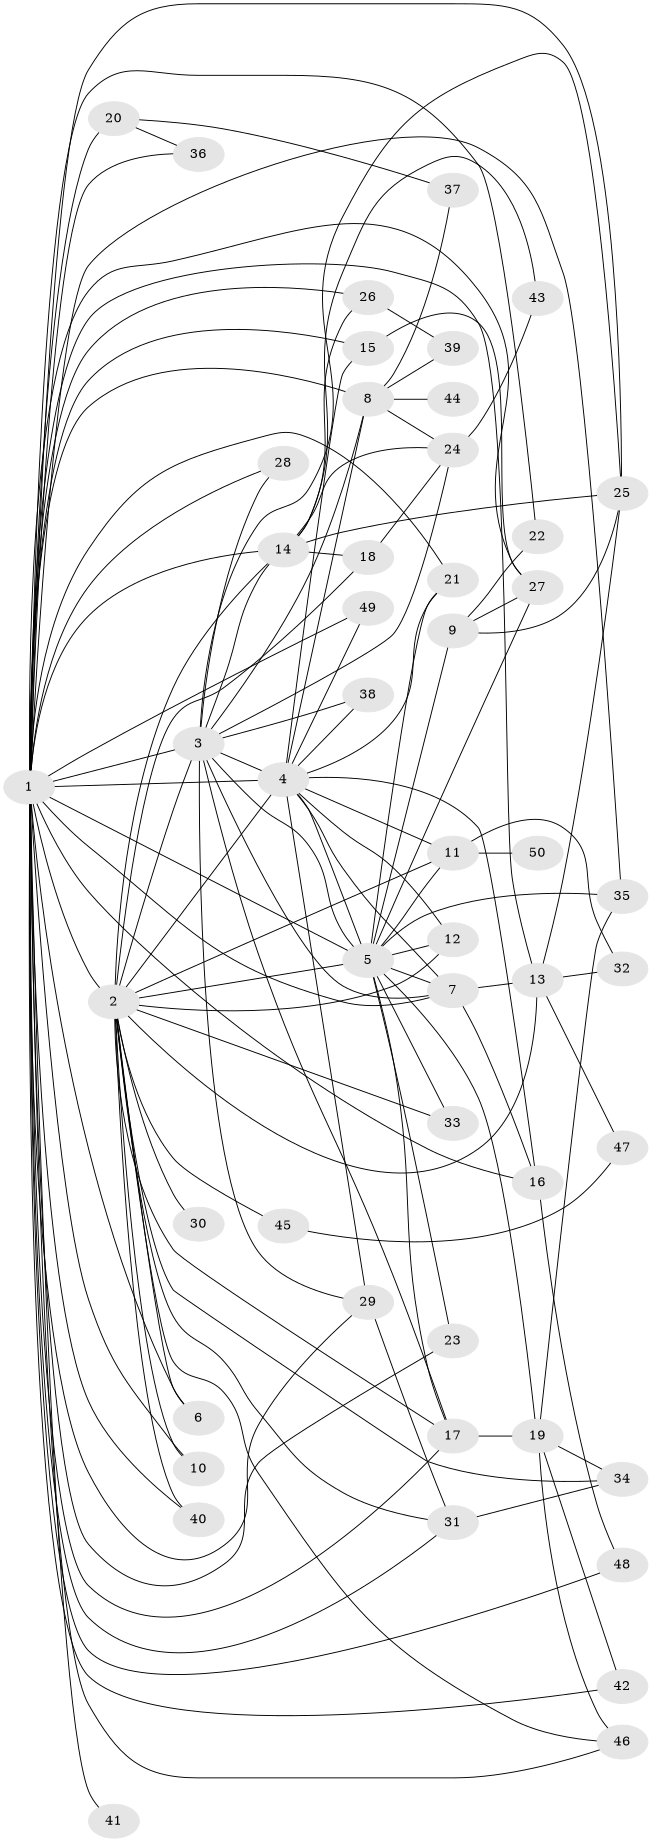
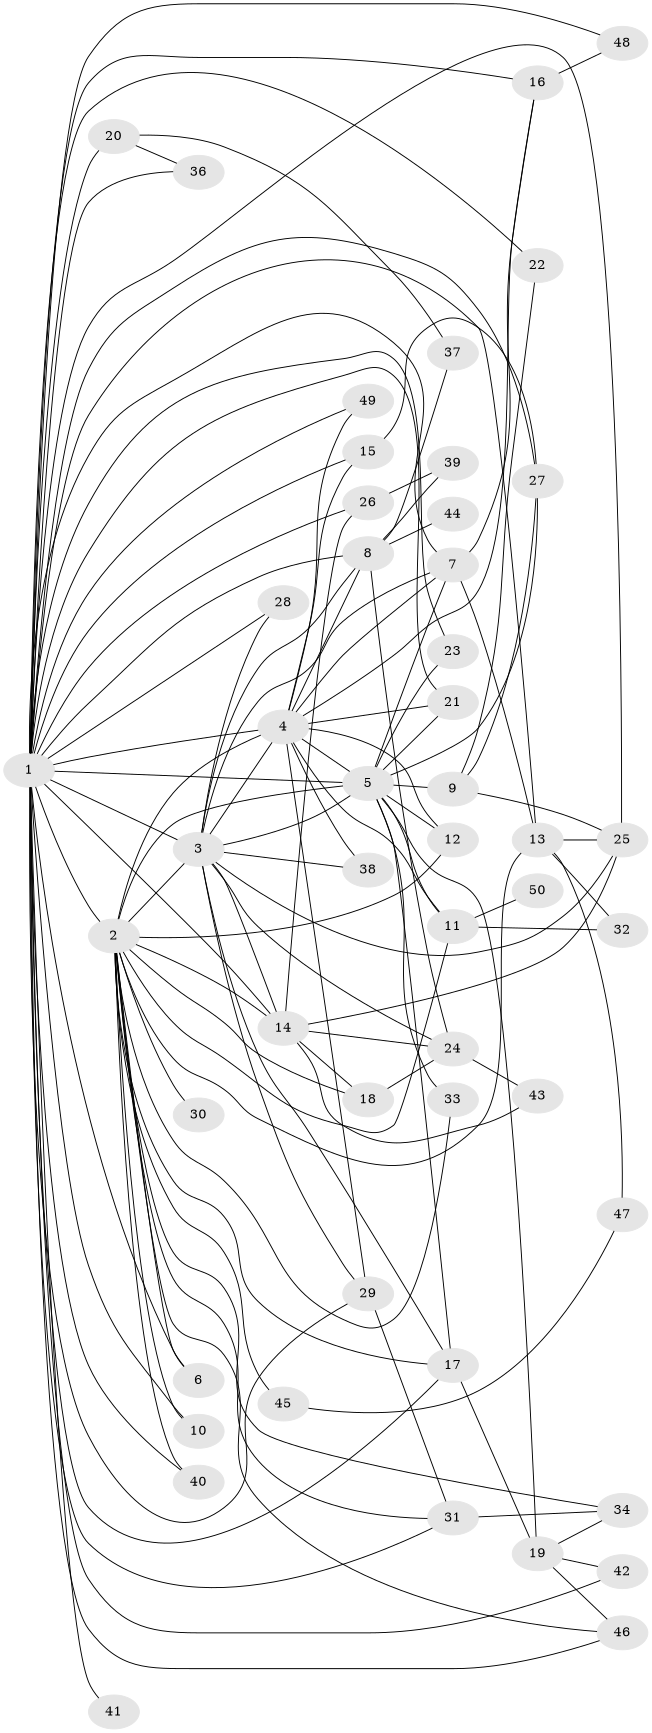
(622, 896) -> none
